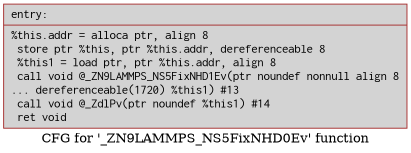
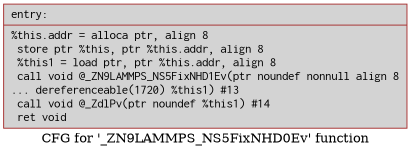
(168, 49) -> (137, 49)
